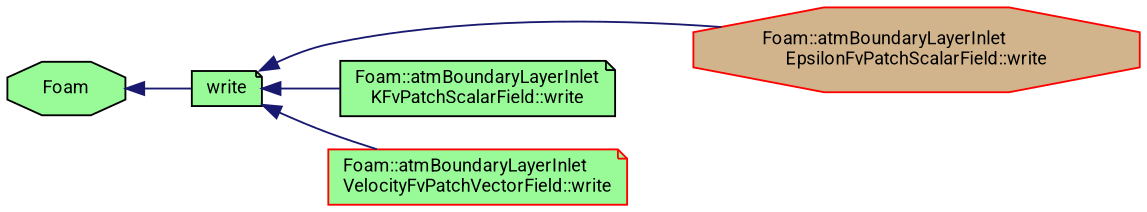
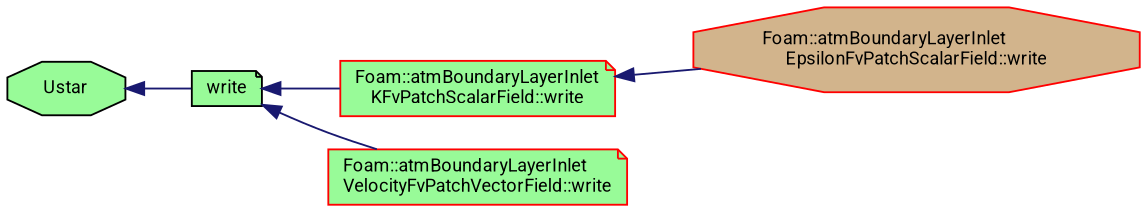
(497, 24) -> (668, 72)
(66, 89) -> (66, 89)
(478, 89) -> (478, 89)
